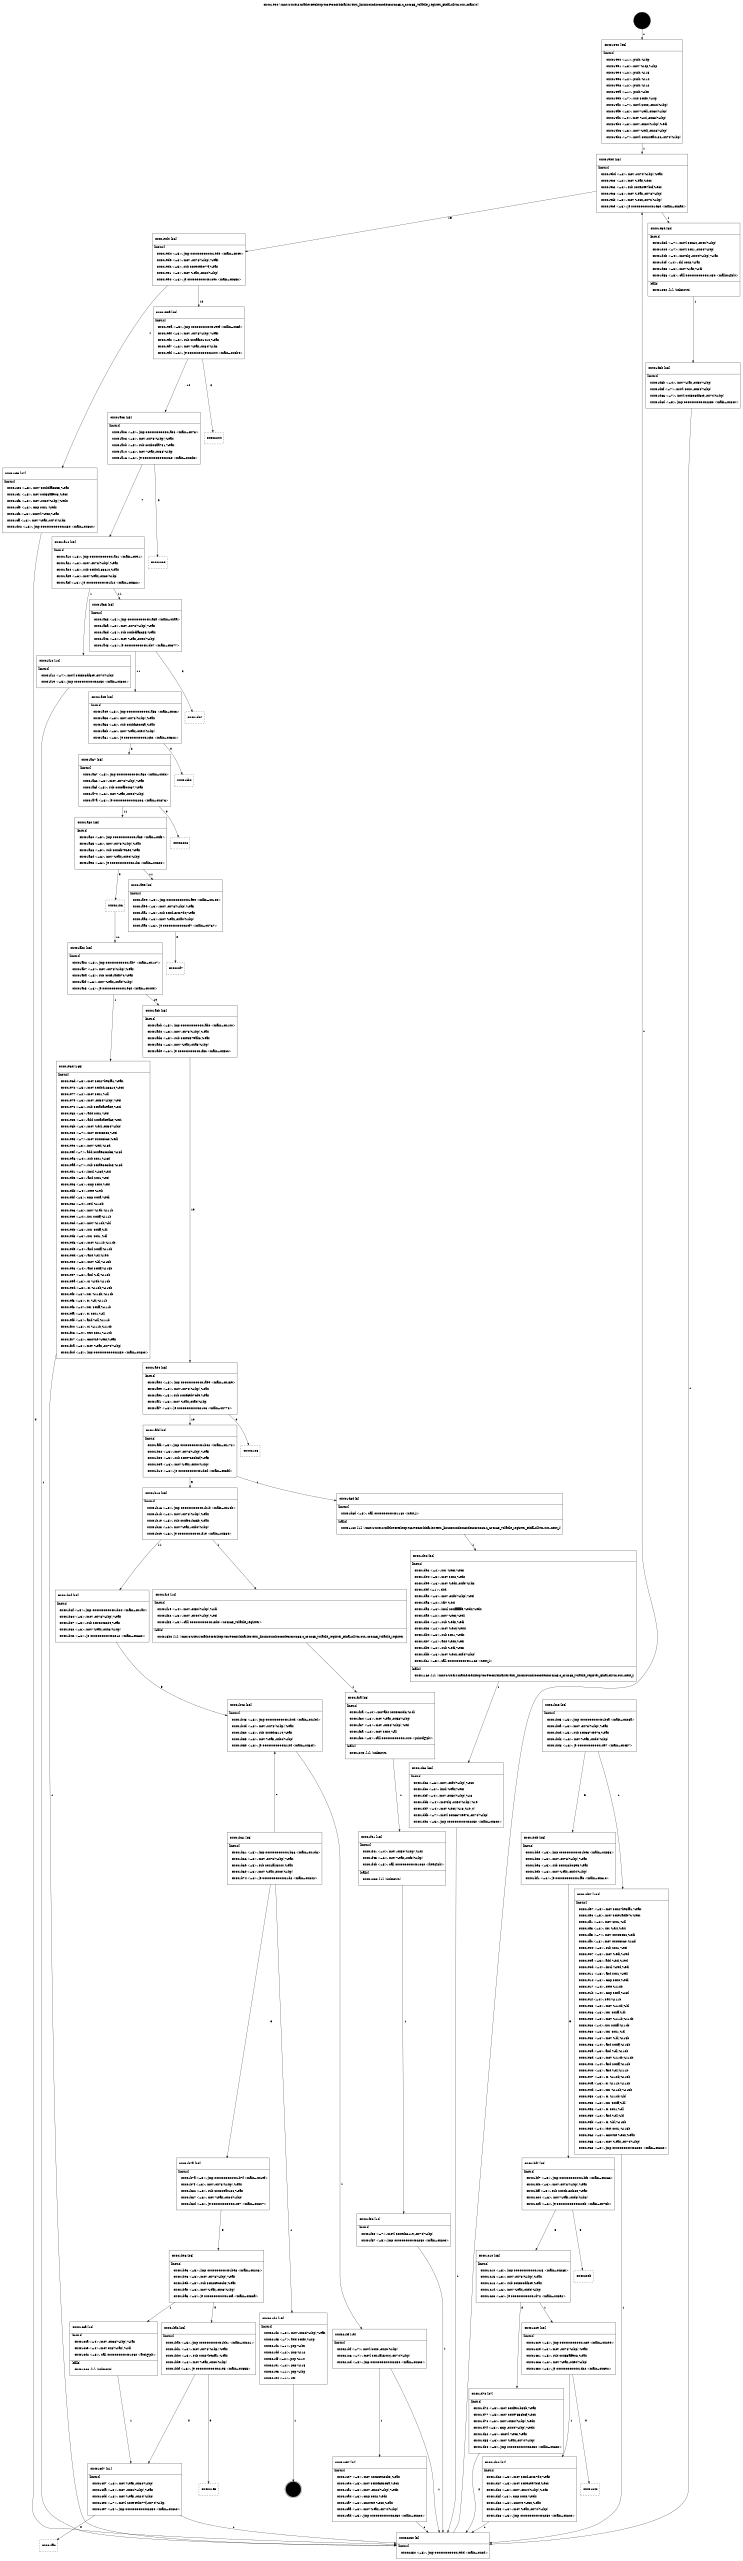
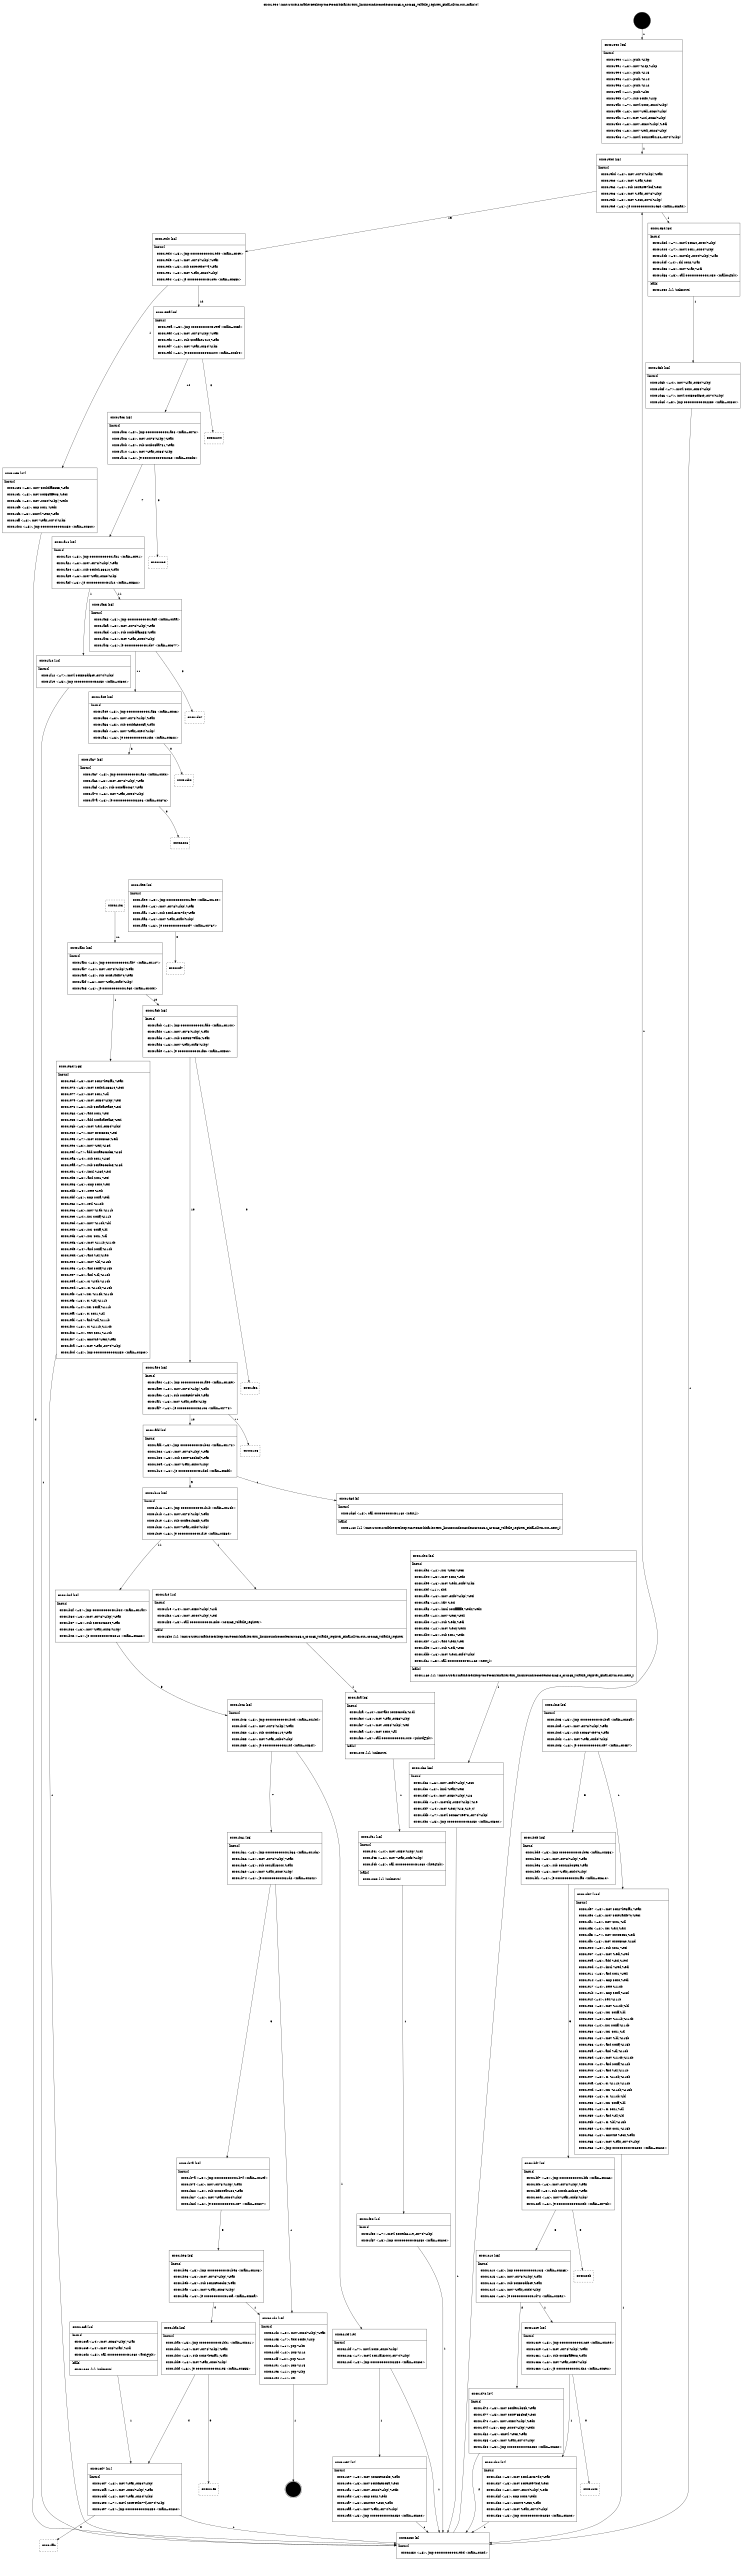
(121, 843) -> none
none -> (250, 1388)
(236, 1420) -> (236, 1420)
(469, 1541) -> none
(275, 1793) -> (270, 1791)
(162, 2311) -> (252, 2308)
